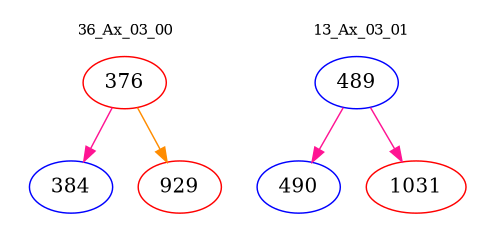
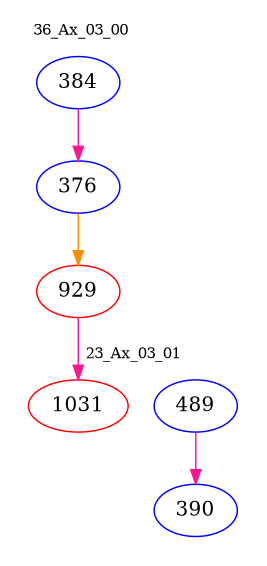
(361, 31) -> (133, 355)
(125, 83) -> (78, 187)
(101, 128) -> (78, 128)
(383, 128) -> (78, 350)
(299, 187) -> (196, 510)
